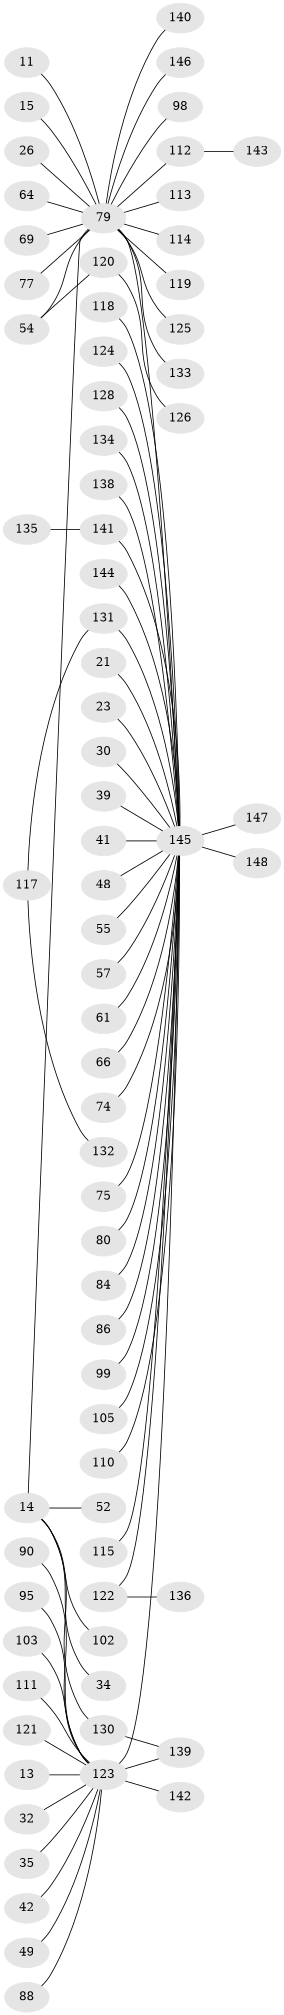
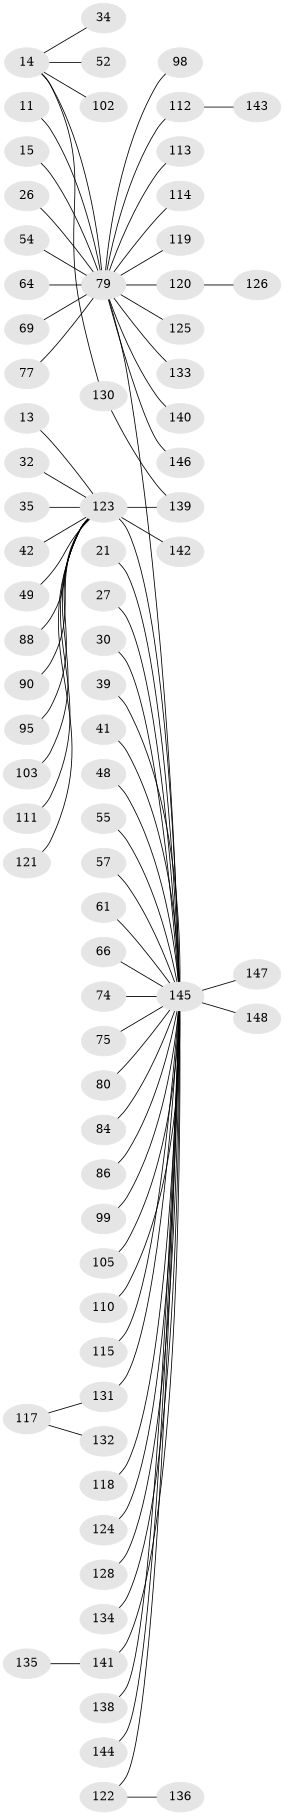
(65, 296) -> (141, 285)
(104, 707) -> (104, 596)
